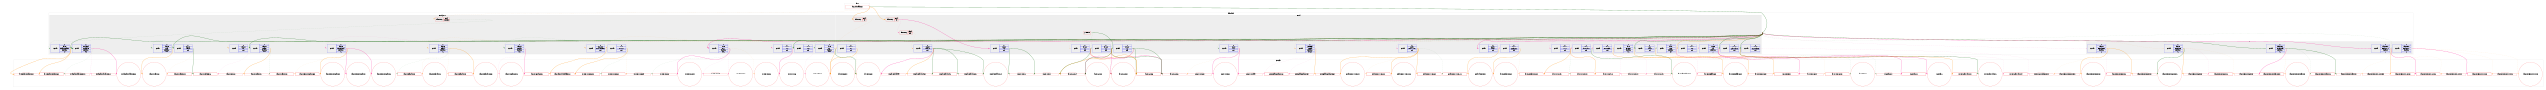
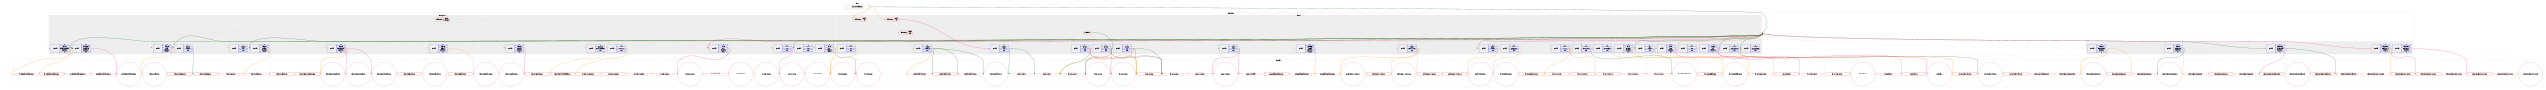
(894, 74) -> none
